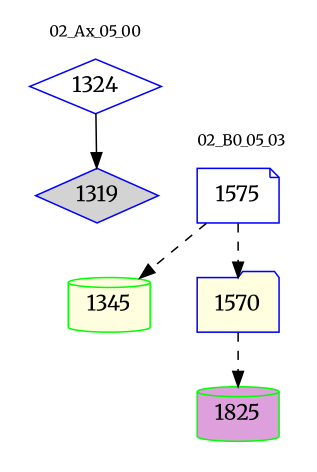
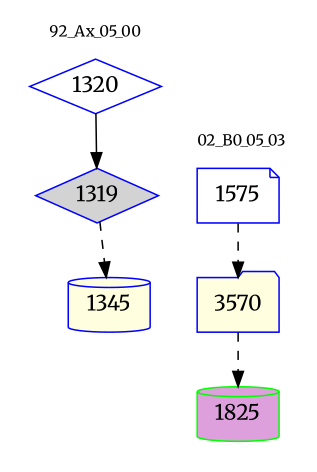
(96, 33) -> (96, 33)
(96, 86) -> (96, 86)
(179, 246) -> (102, 242)
(109, 305) -> (109, 305)
(238, 305) -> (238, 305)
